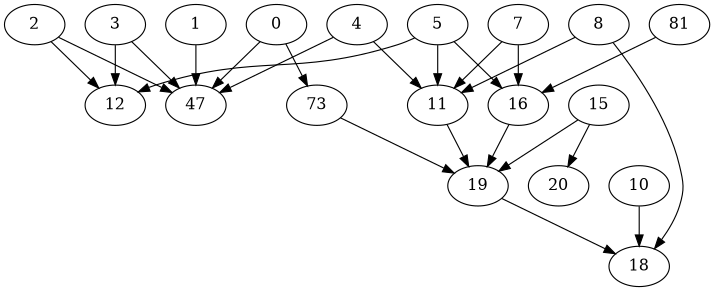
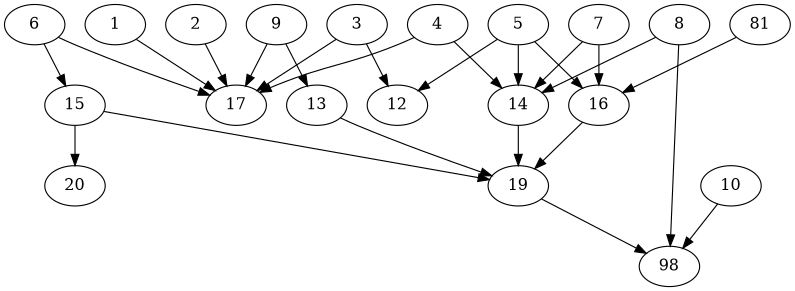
none -> (35, 25)
(277, 25) -> (277, 25)
(71, 61) -> none
(196, 105) -> (236, 105)
(317, 105) -> (317, 105)
(438, 105) -> (518, 105)
(639, 266) -> (669, 266)
